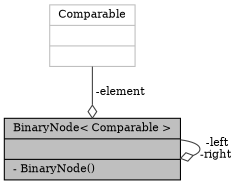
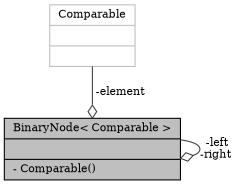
(54, 169) -> (55, 169)
